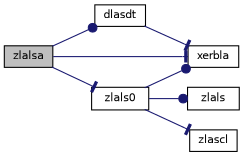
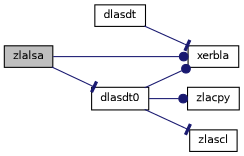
(70, 38) -> none
(118, 57) -> (118, 57)
(120, 99) -> (120, 99)
(213, 99) -> (213, 99)
